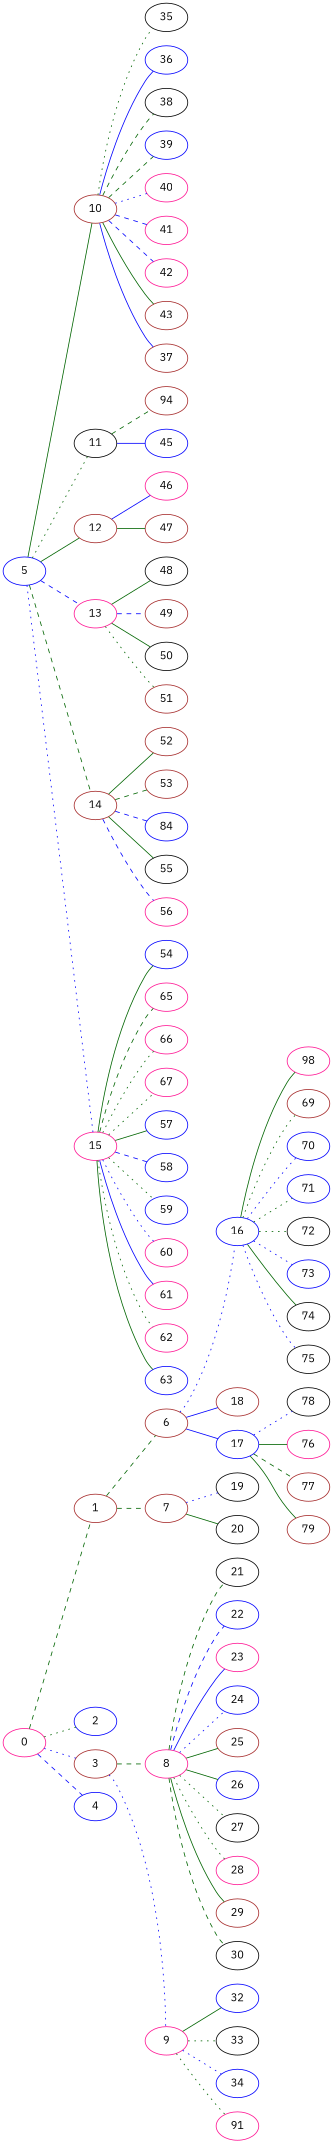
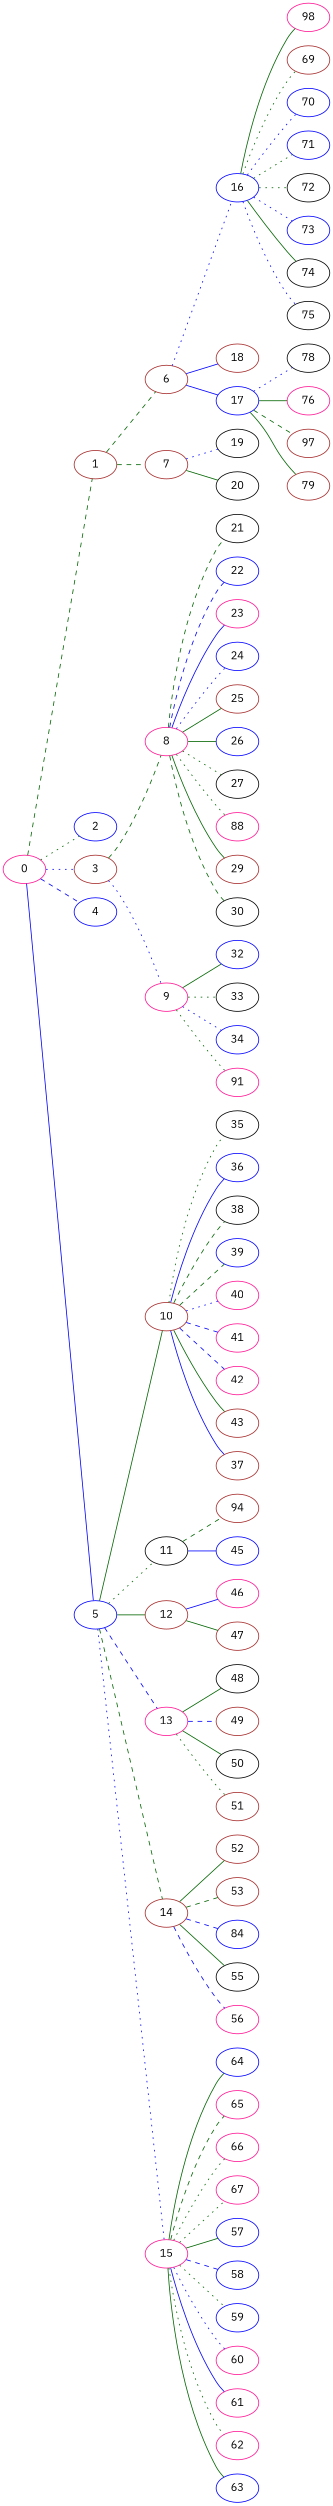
(166, 955) -> (237, 2062)
none -> (60, 1242)
(308, 1487) -> (308, 443)
(237, 1870) -> (237, 827)
